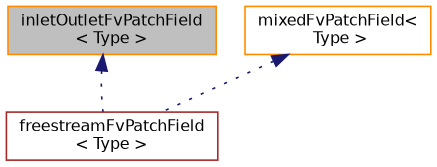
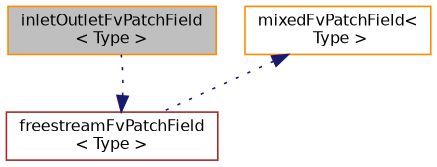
(101, 91) -> (123, 75)
